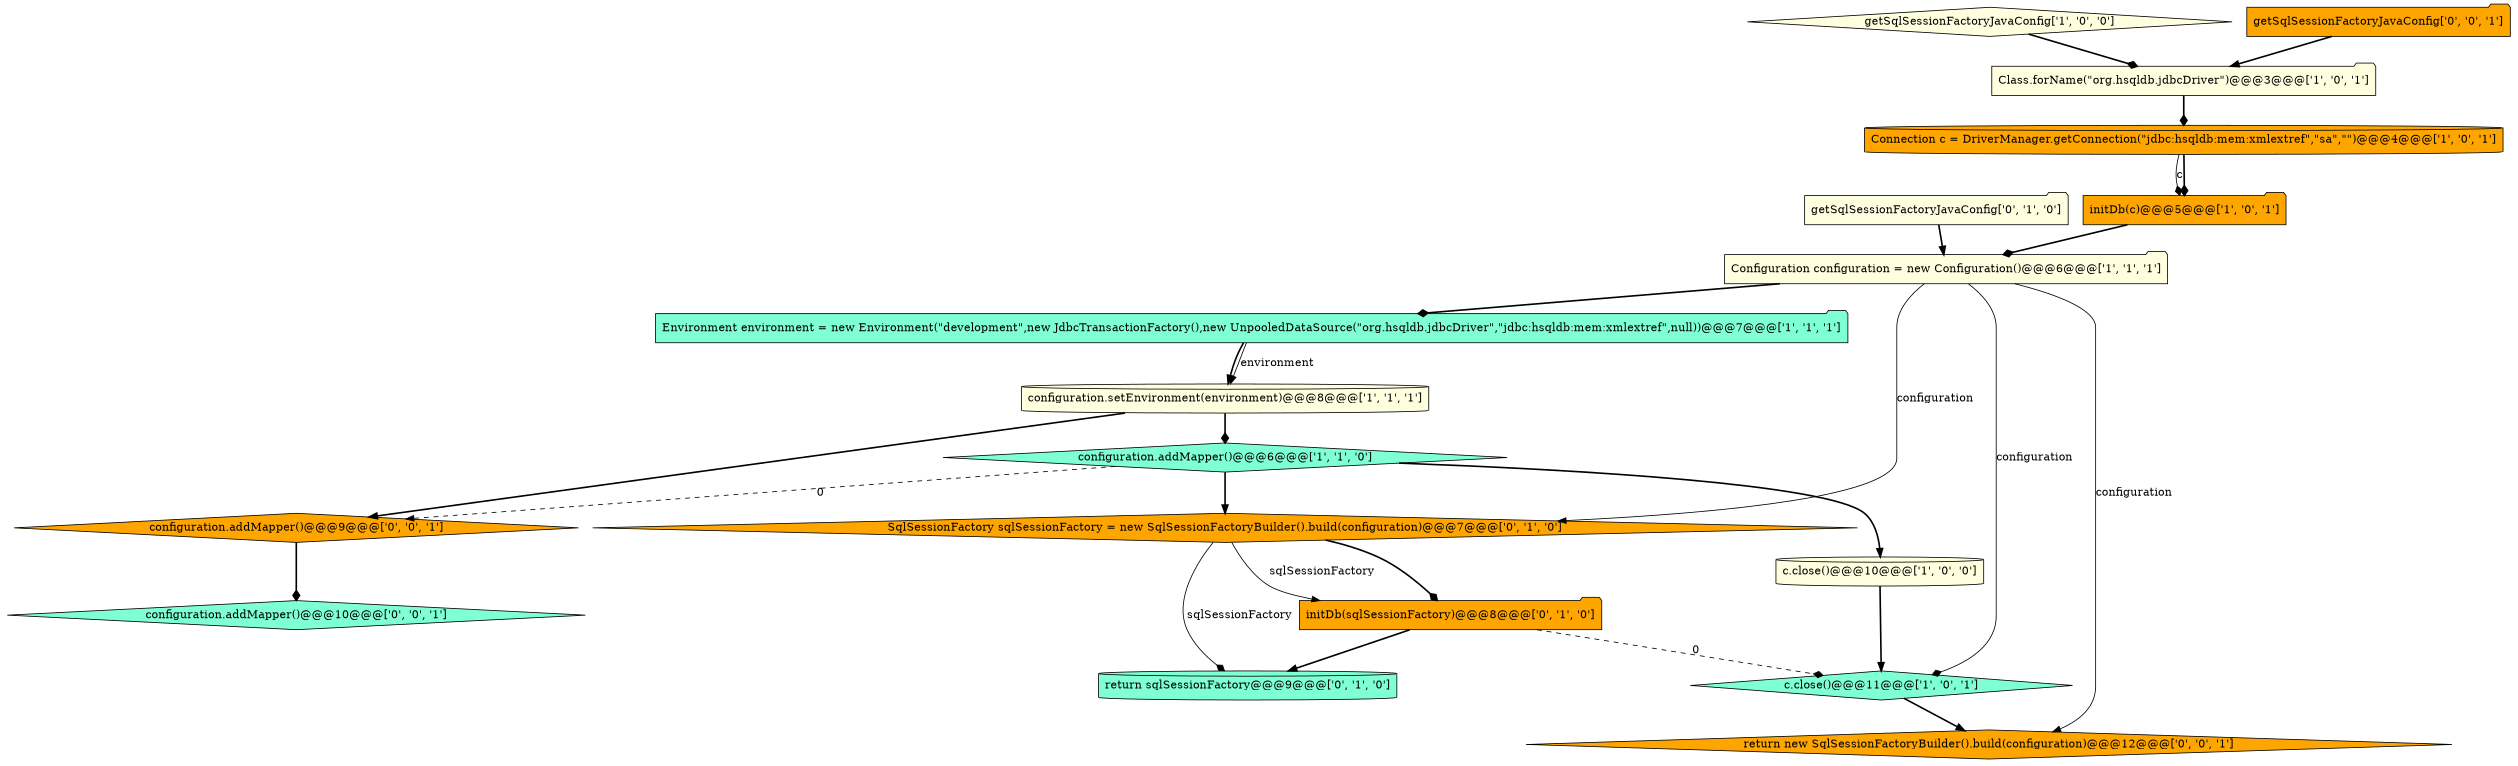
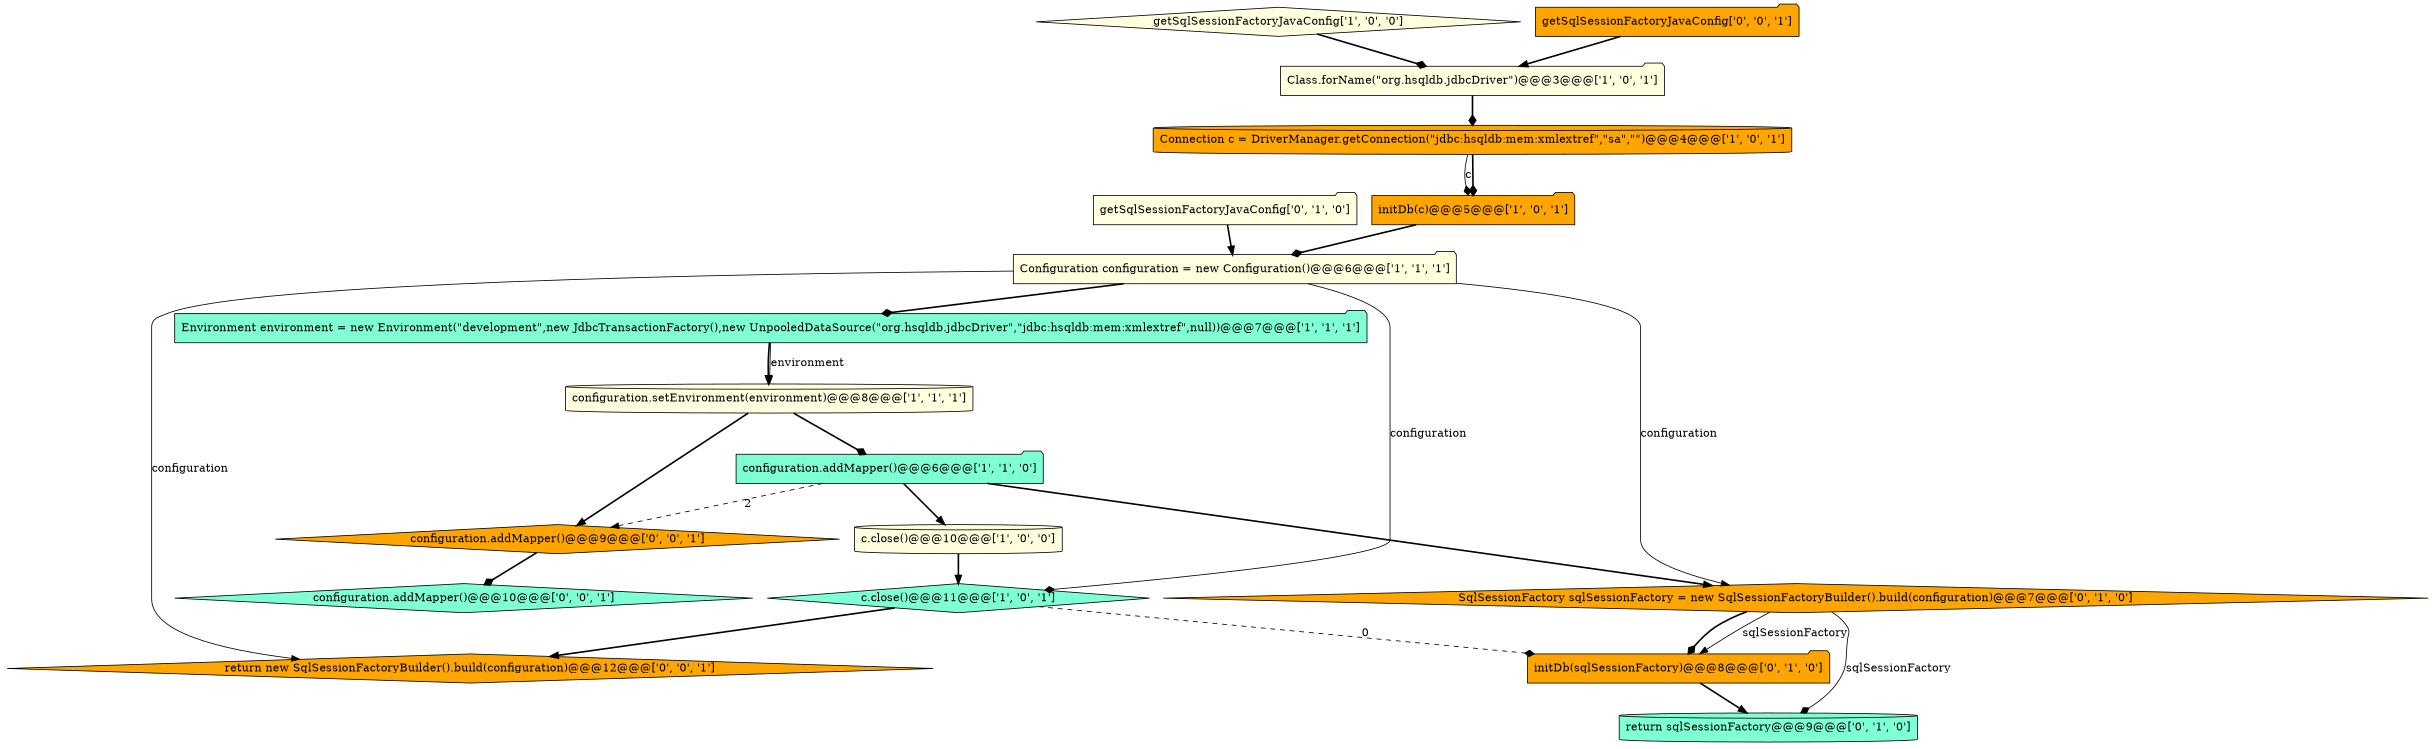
(1225, 458) -> (890, 469)
(821, 493) -> (748, 504)
(1675, 652) -> (1282, 630)
